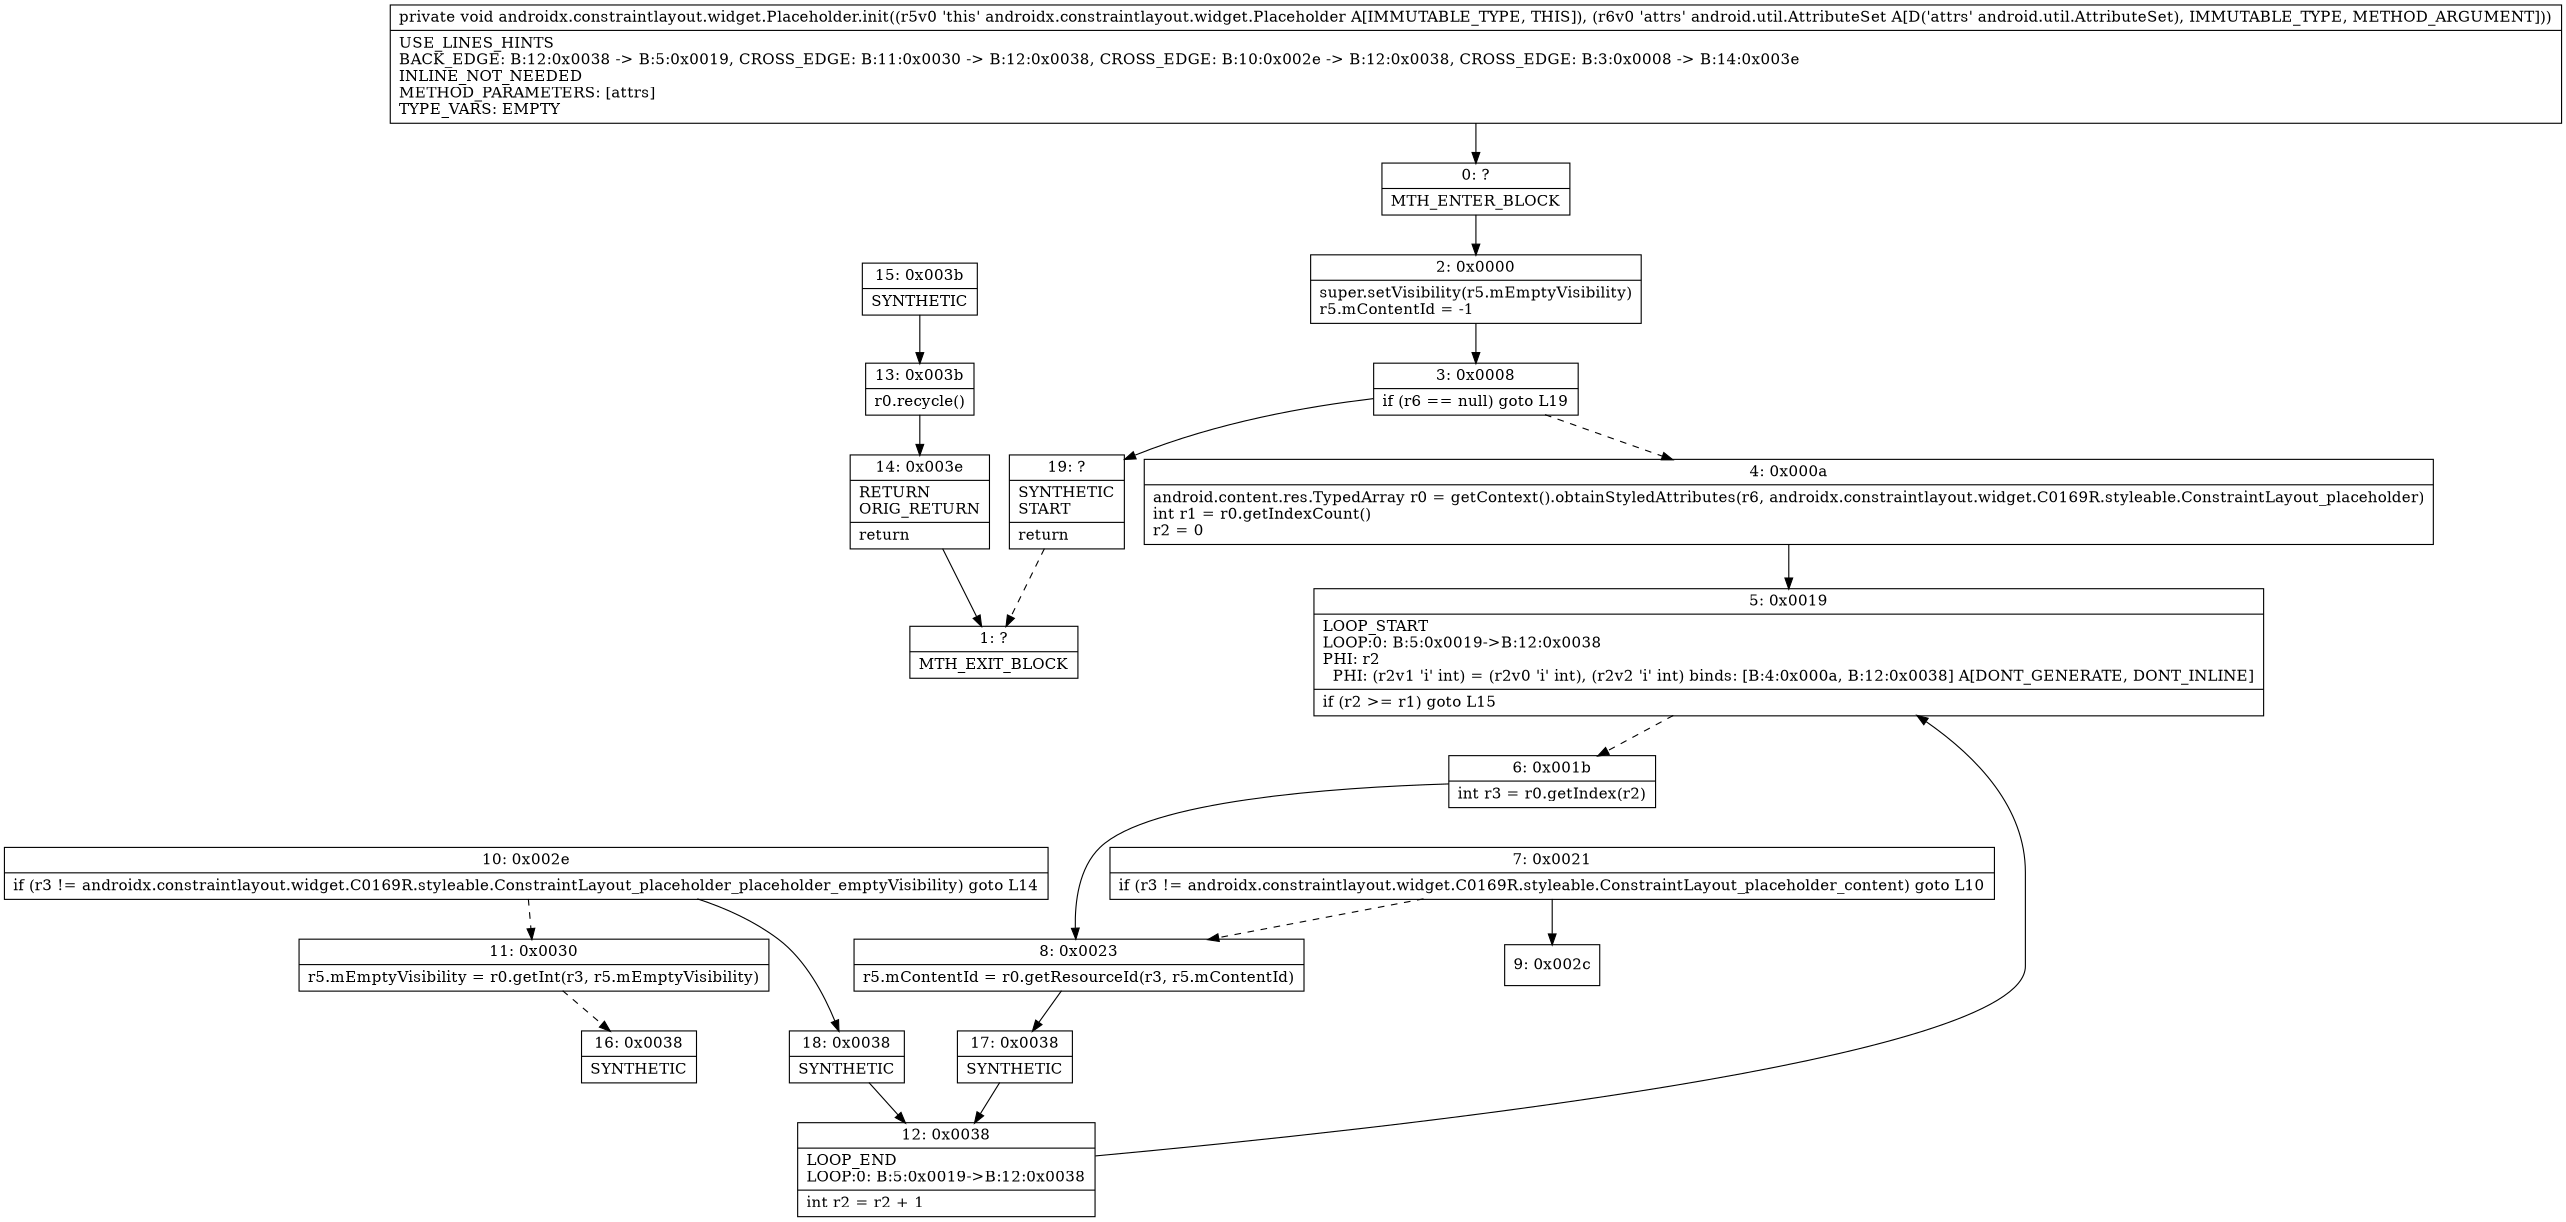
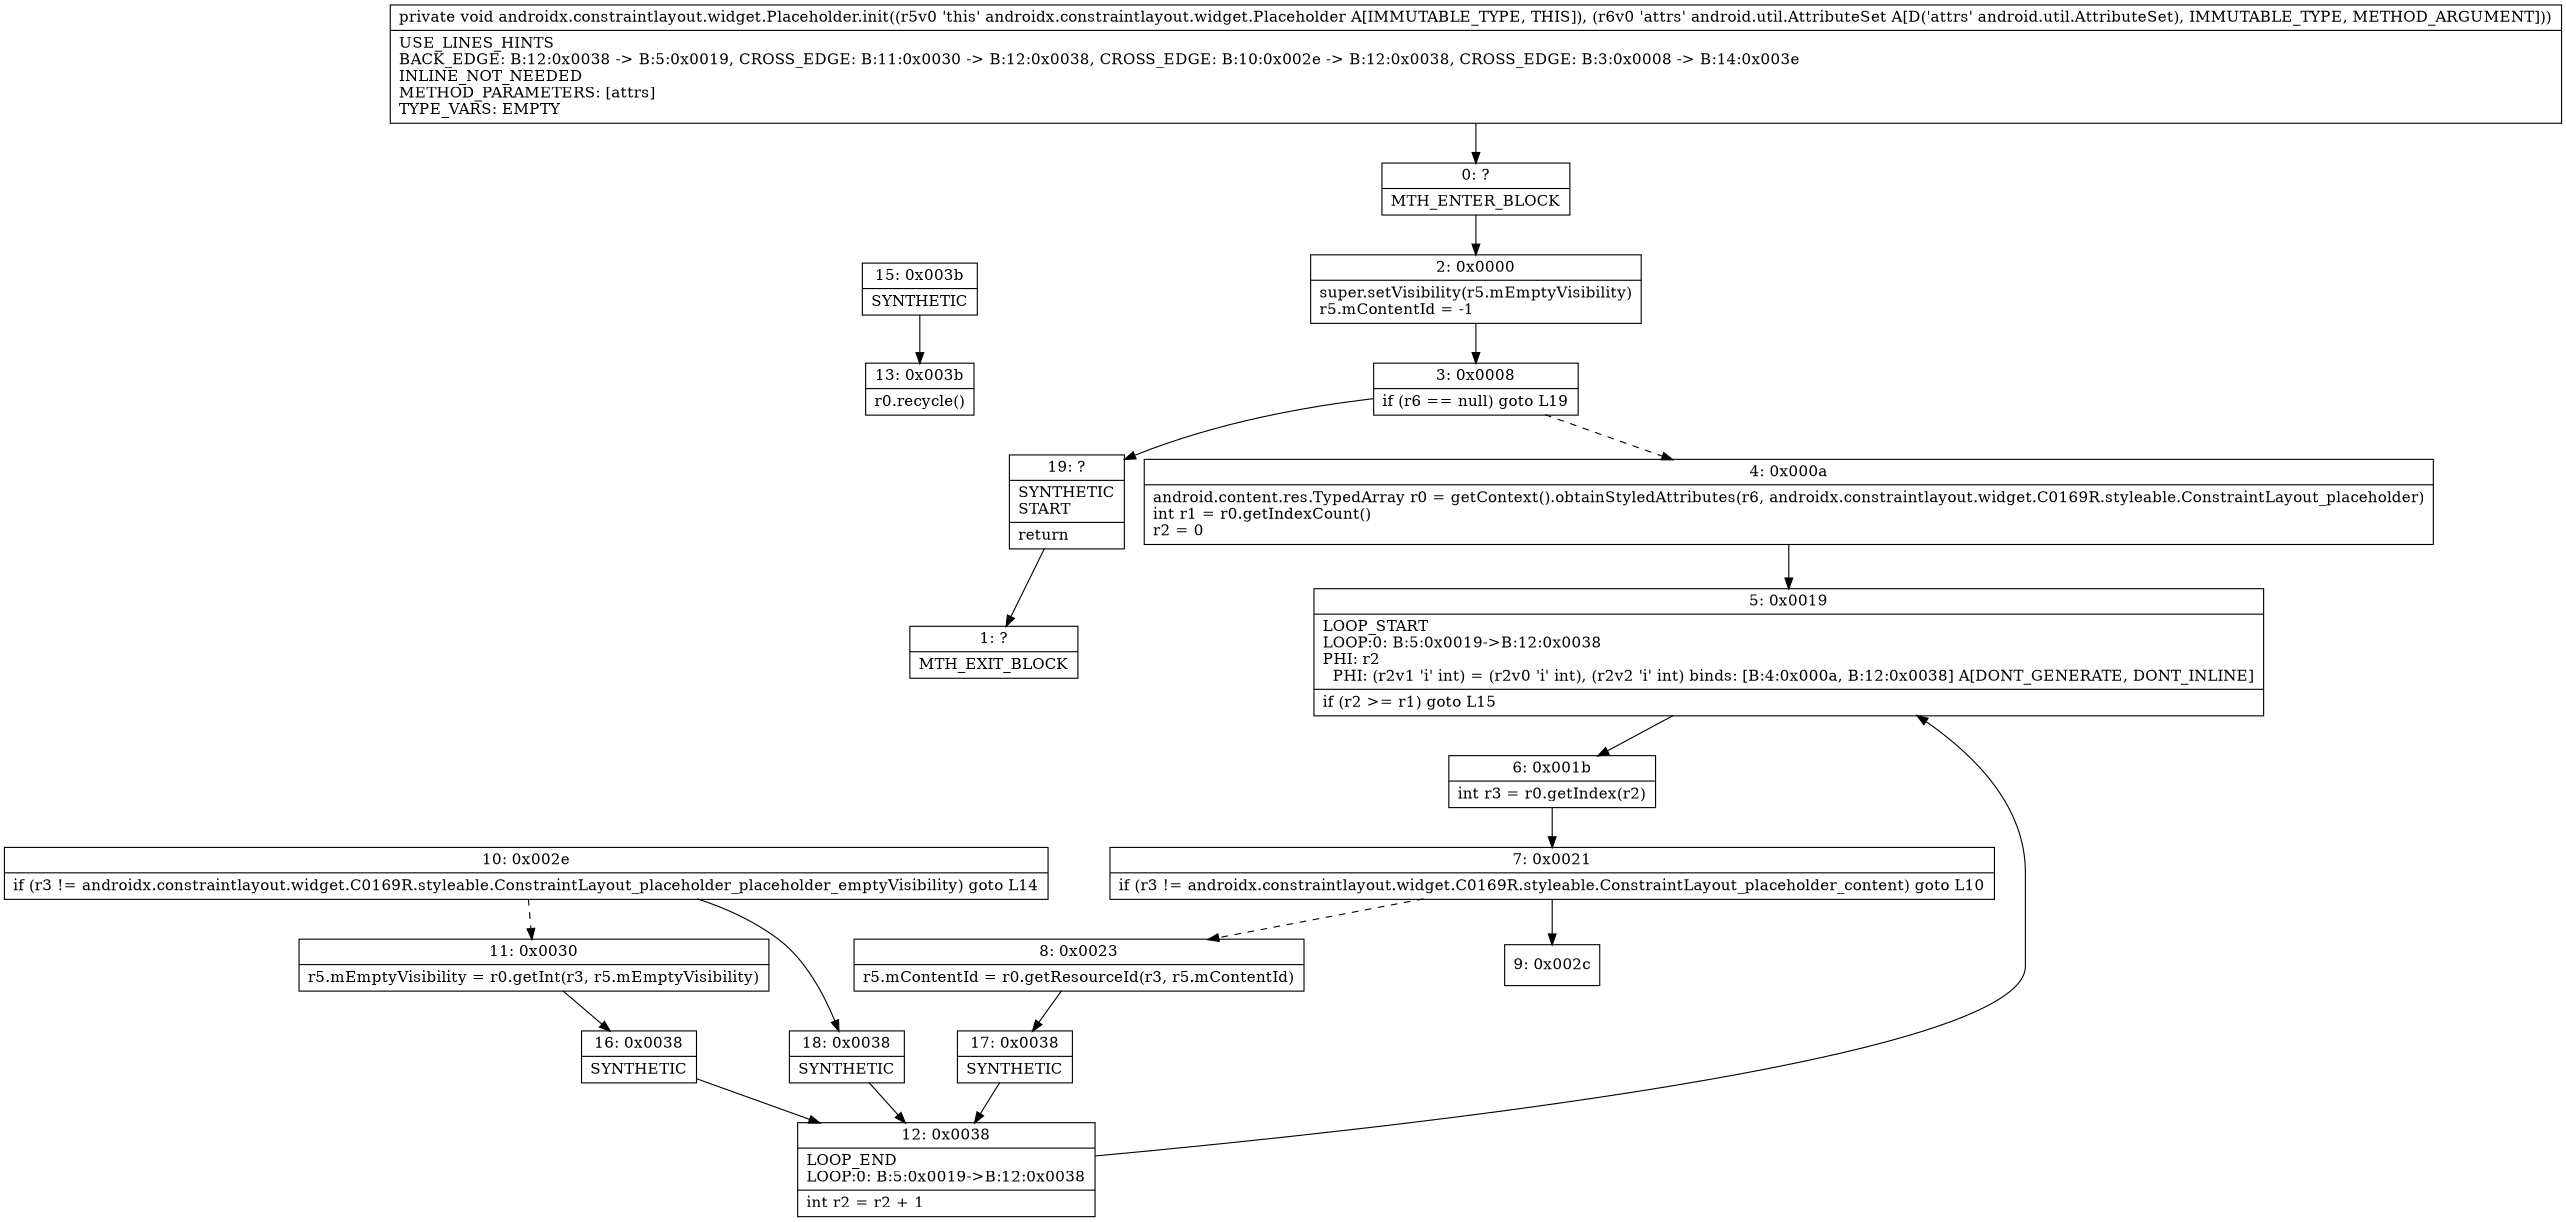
(920, 502) -> none
(1028, 583) -> (1028, 583)
(1640, 733) -> (1640, 733)
(1227, 803) -> (1552, 822)
(582, 1007) -> (582, 1007)
none -> (753, 1099)
